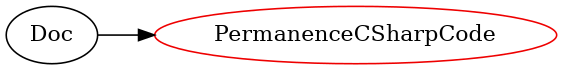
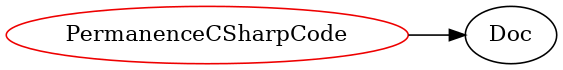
(118, 35) -> (429, 35)
